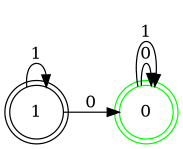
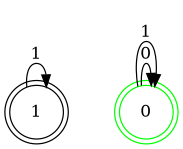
(85, 112) -> none
